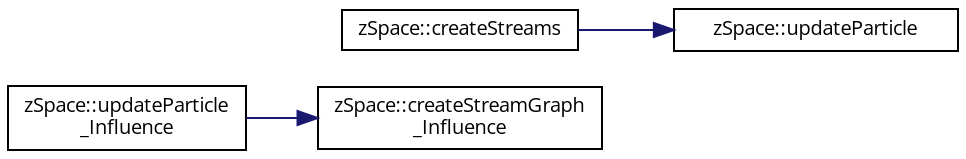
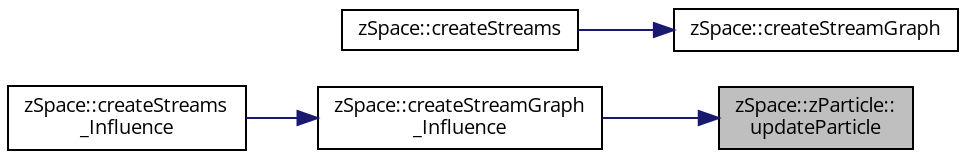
(816, 30) -> (816, 30)
(127, 118) -> (127, 118)
none -> (816, 118)
